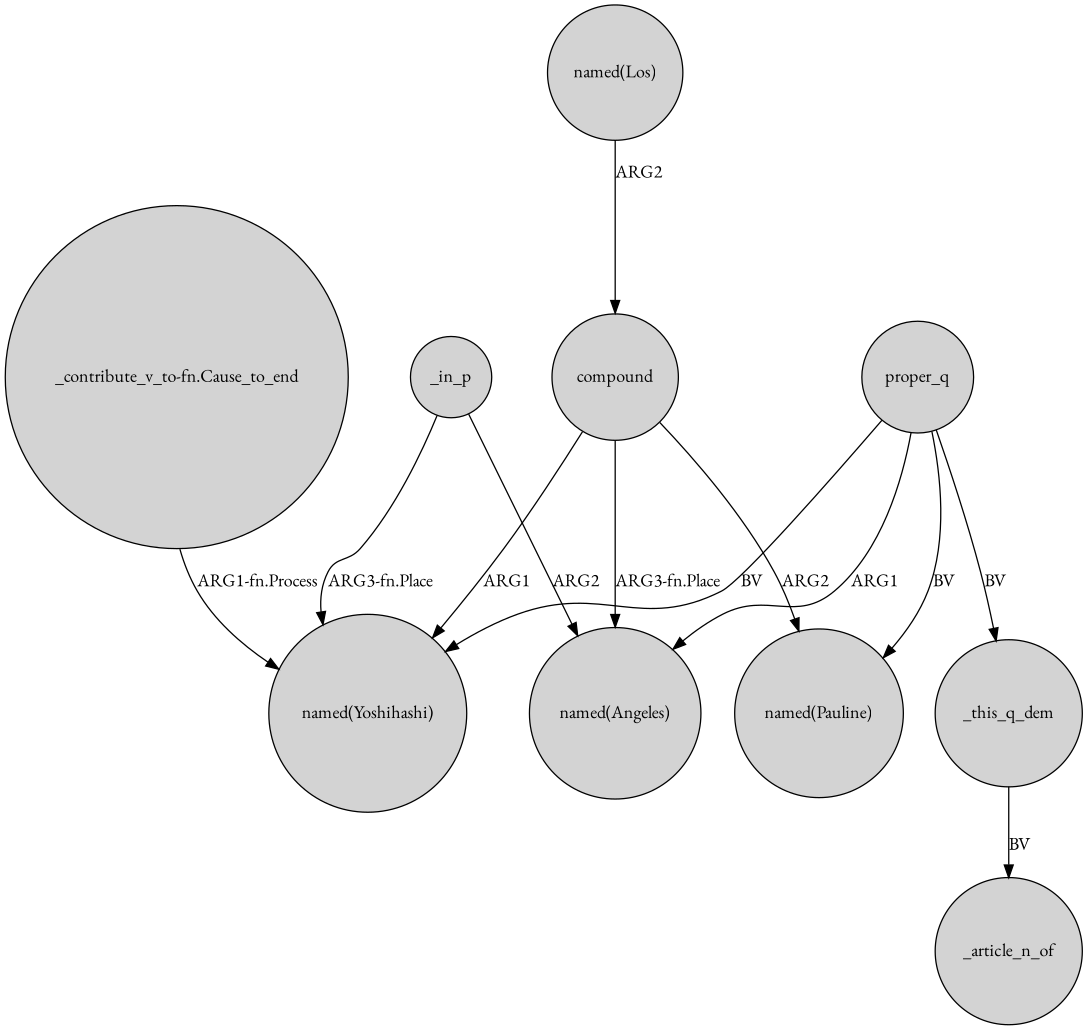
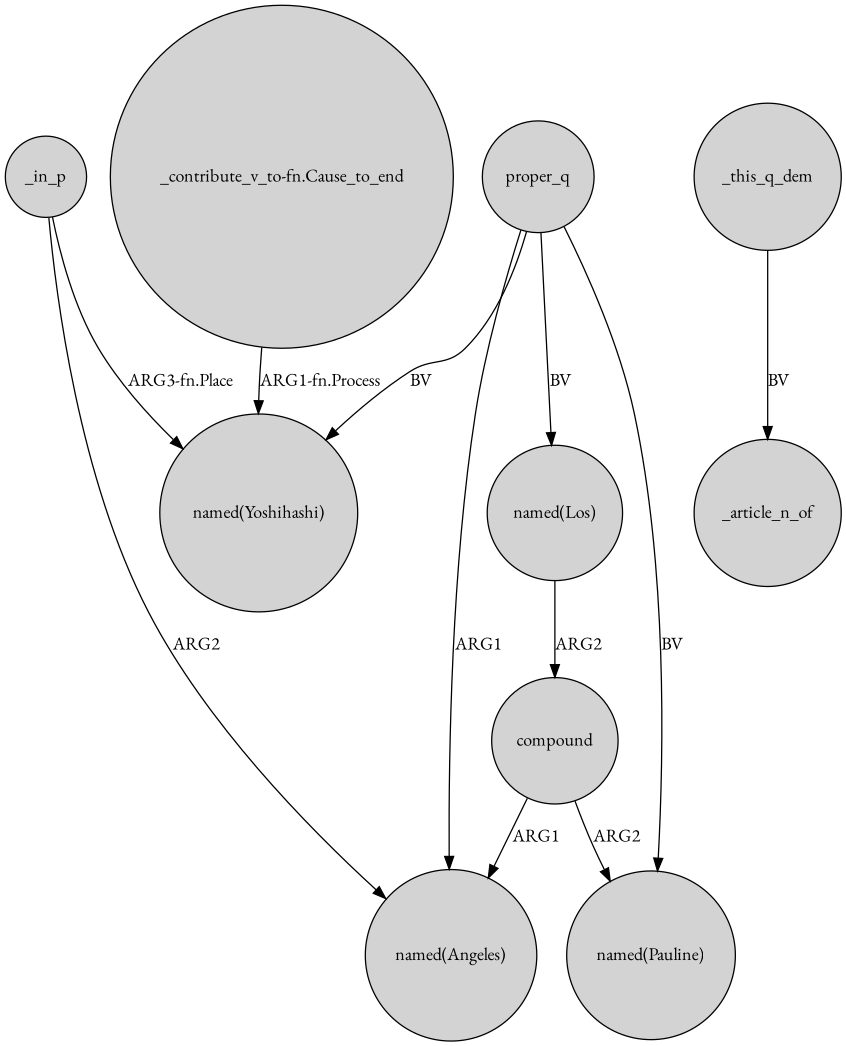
(968, 528) -> (546, 333)
(516, 532) -> none
(668, 581) -> (536, 837)
